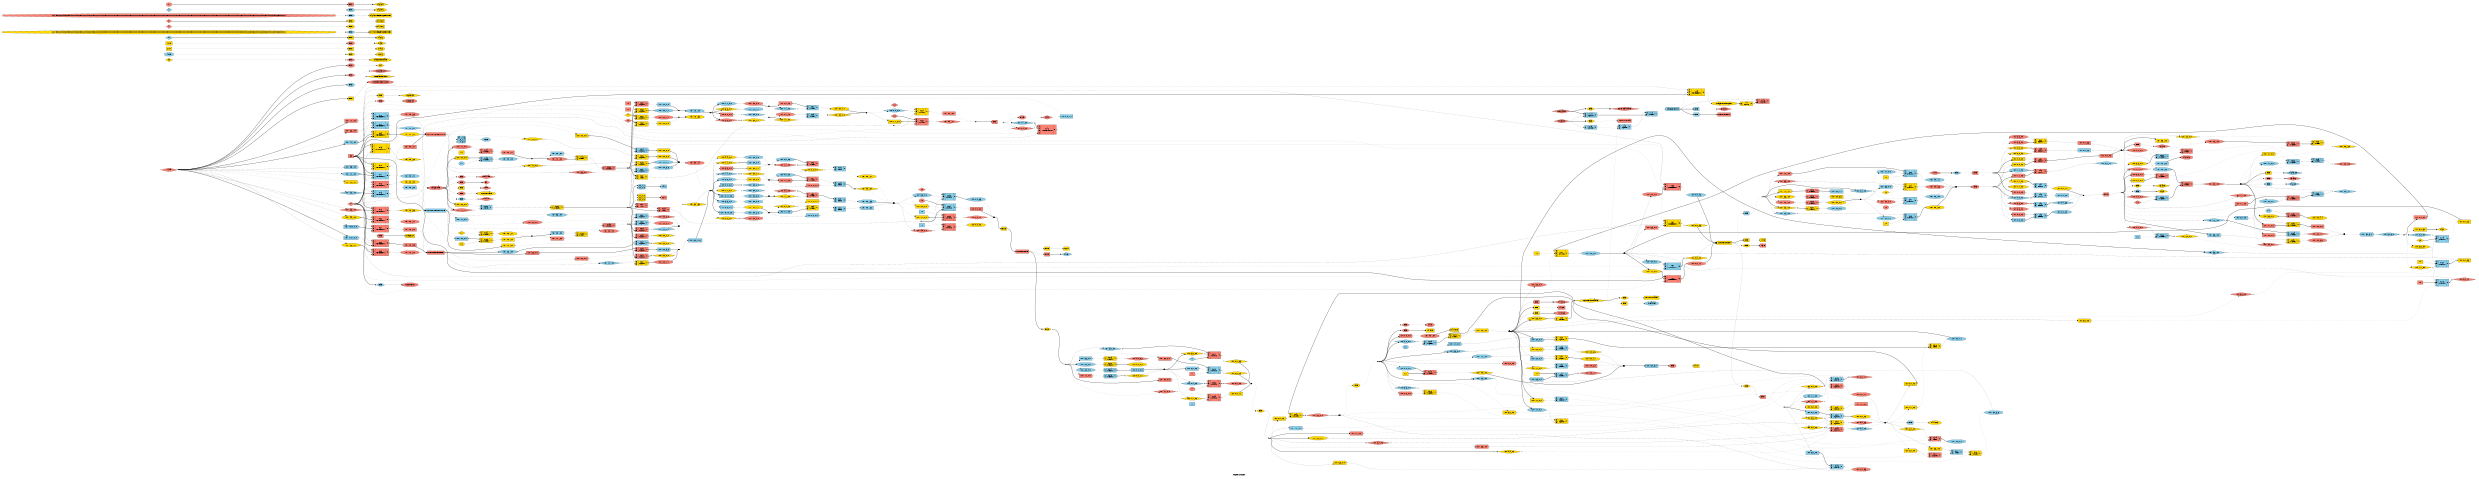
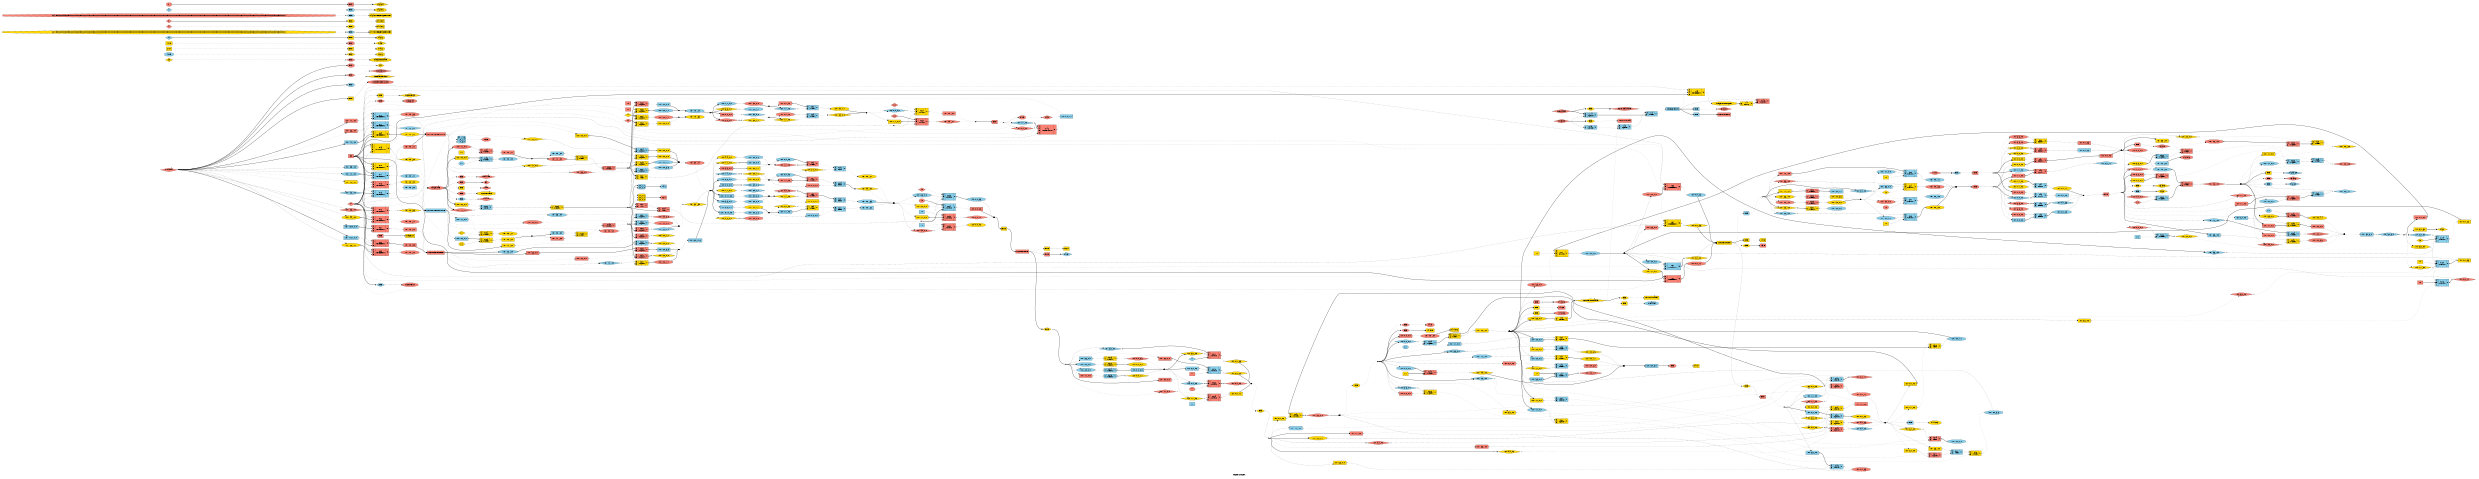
(410, 95) -> (410, 95)
(486, 140) -> (486, 140)
(169, 170) -> (169, 170)
